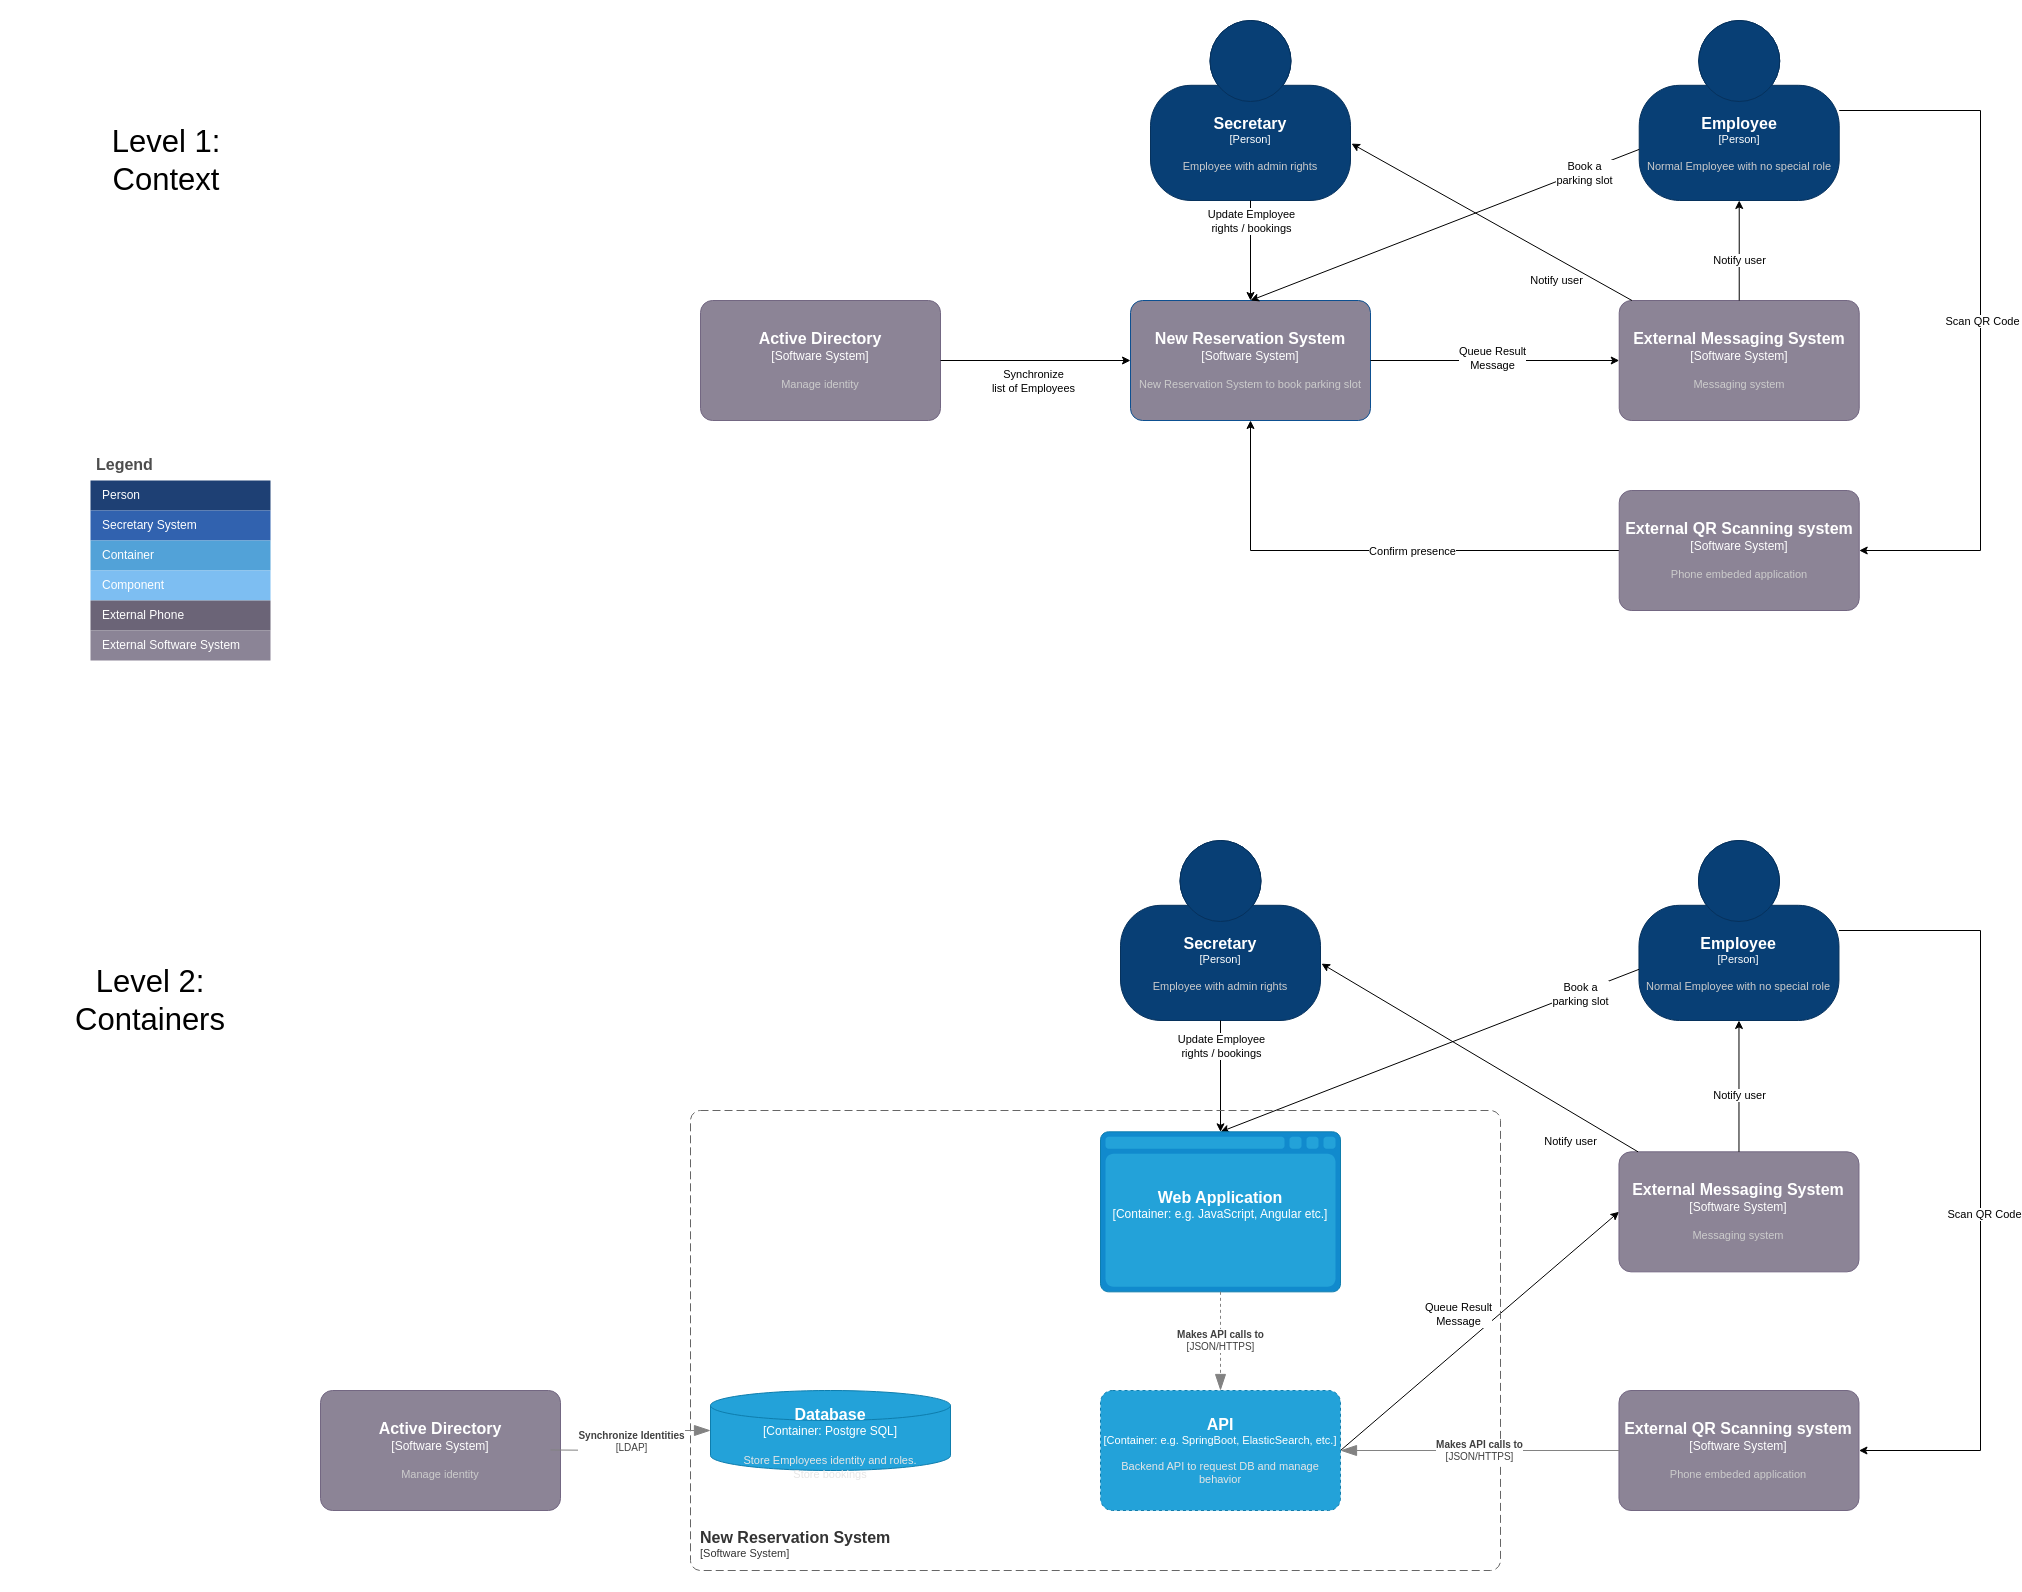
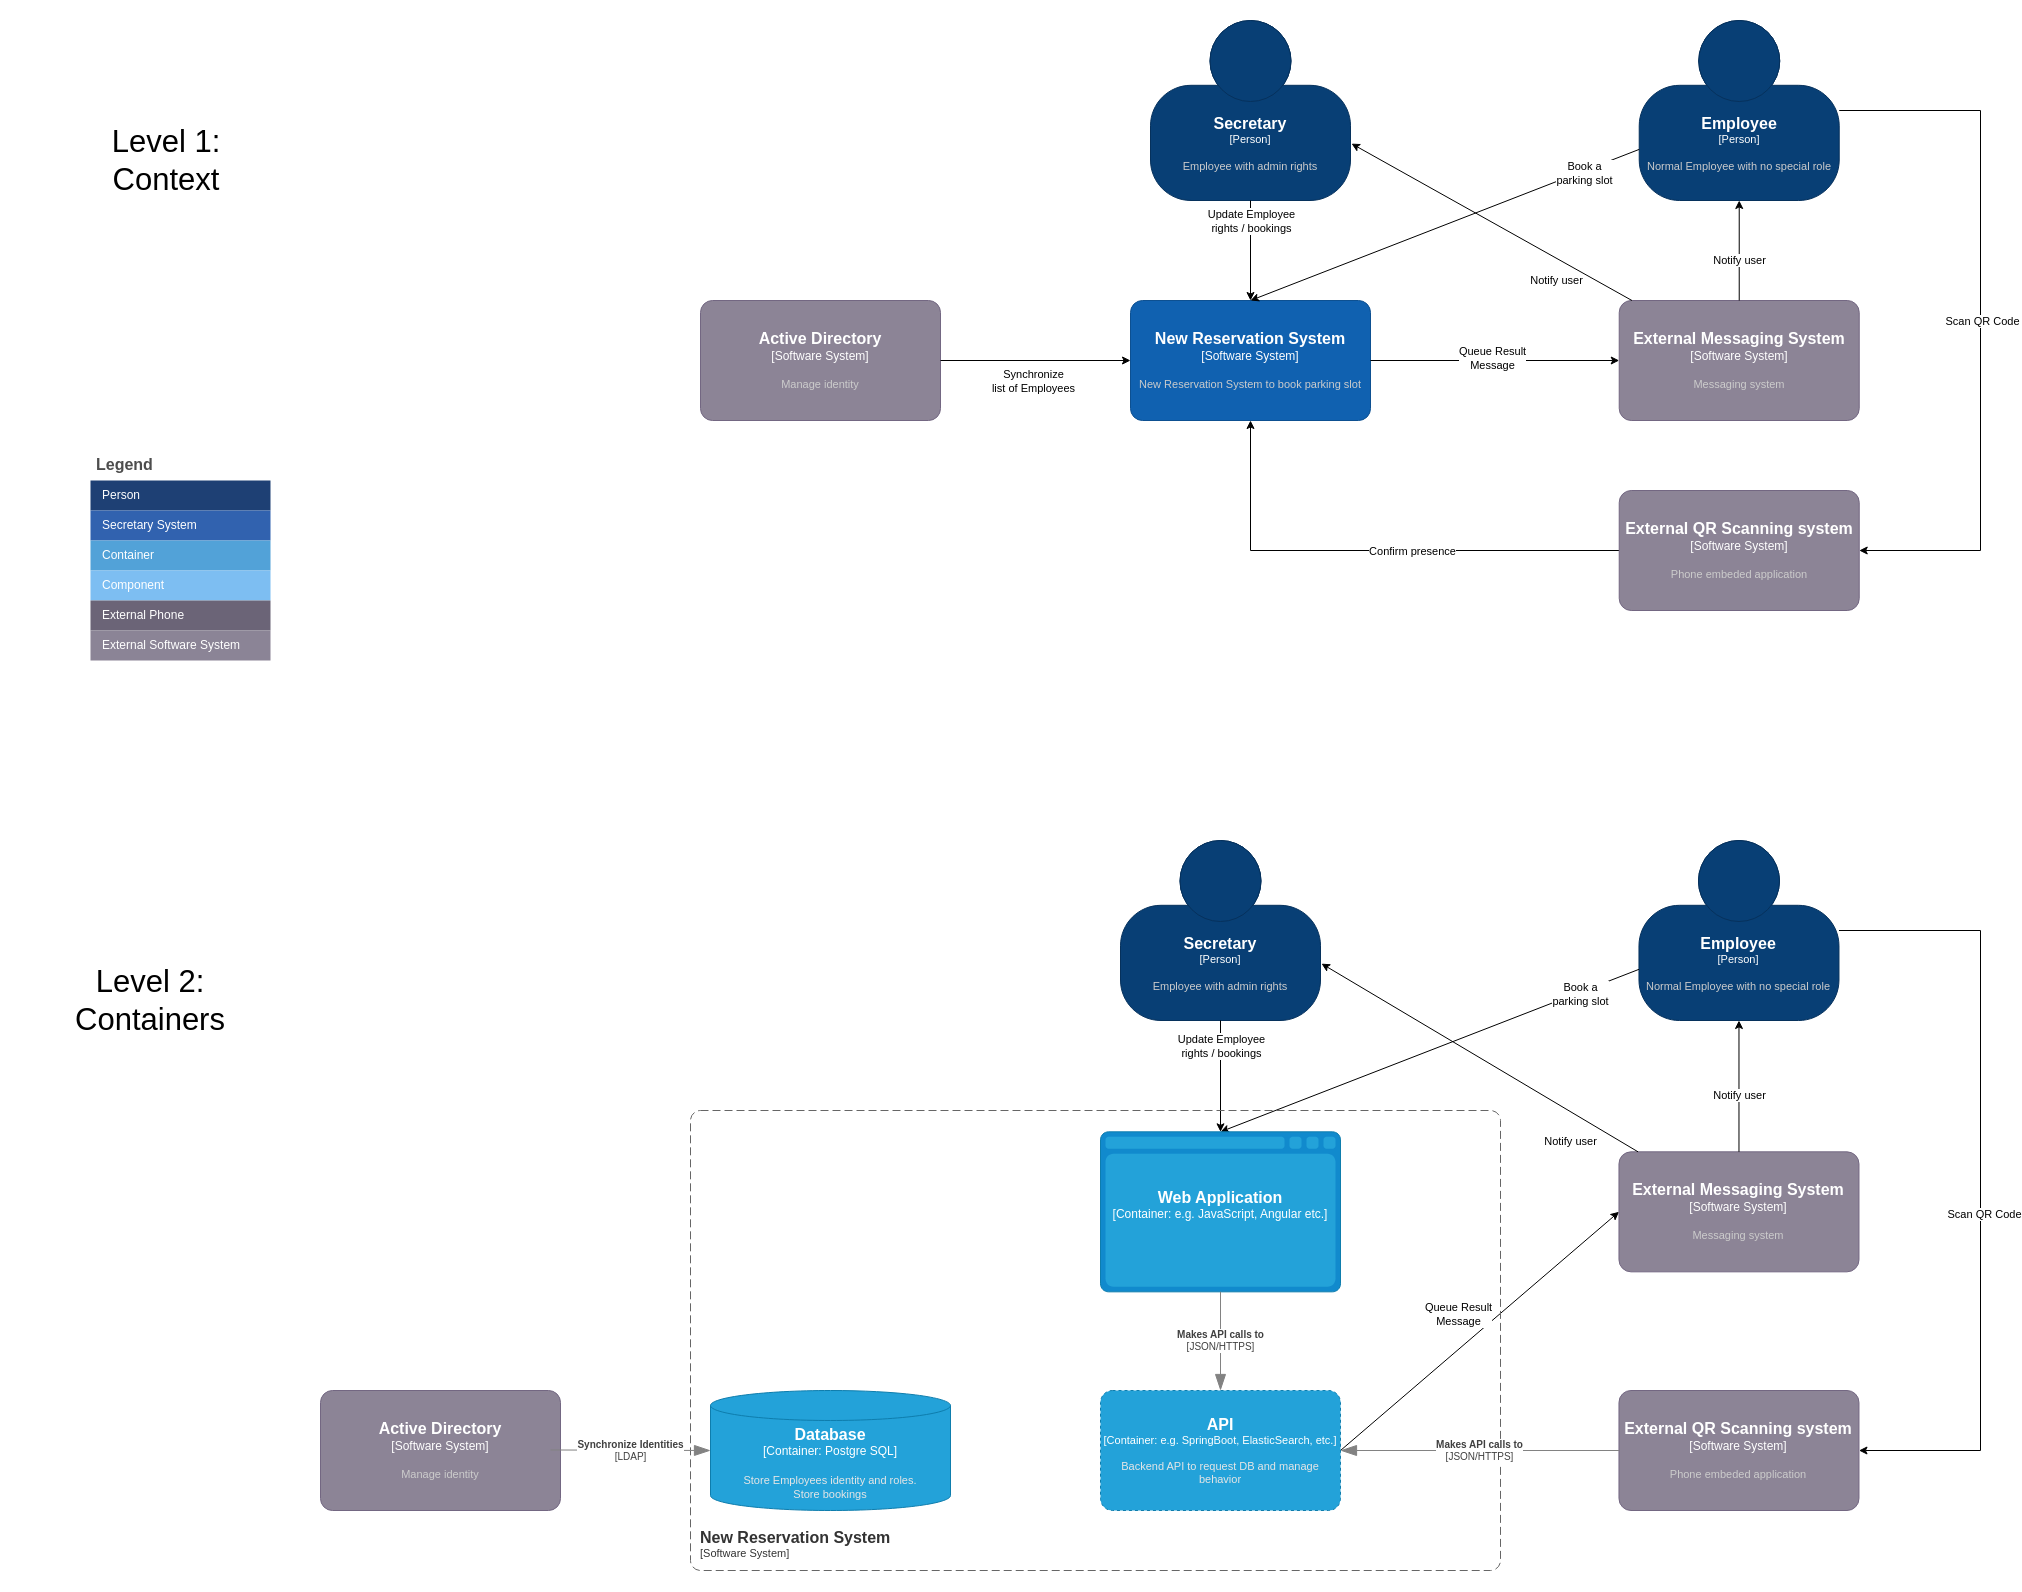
(1251, 361) -> (1251, 361)
(1221, 1311) -> (1221, 1311)
(831, 1431) -> (831, 1451)
